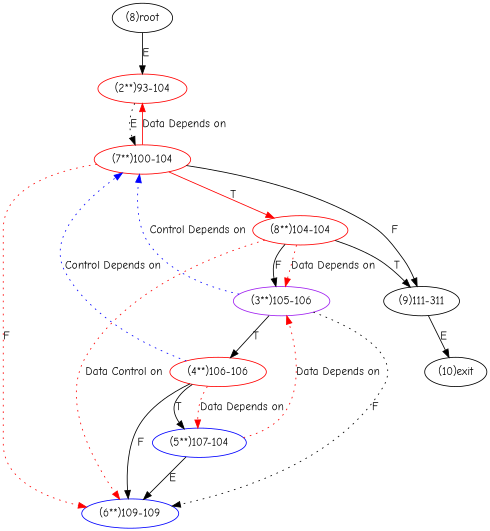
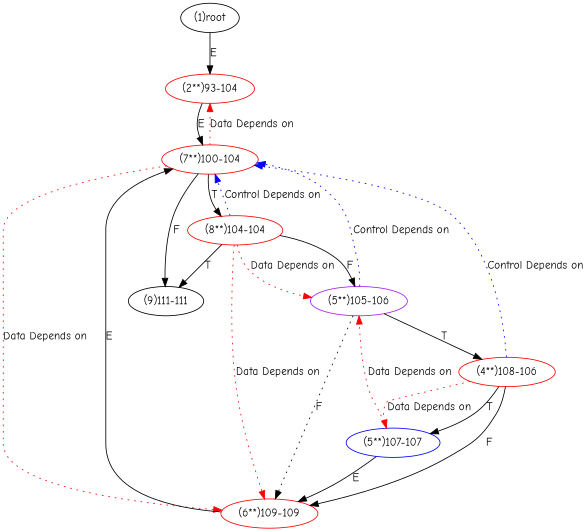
(142, 18) -> (210, 18)
(130, 120) -> (197, 120)
(142, 128) -> (210, 128)
(218, 193) -> (209, 193)
none -> (224, 199)
(282, 301) -> (359, 301)
(422, 301) -> (166, 301)
(7, 337) -> (45, 337)
none -> (106, 366)
(124, 372) -> (278, 372)
(218, 372) -> (507, 372)
(456, 372) -> none
(199, 443) -> (393, 443)
(130, 514) -> (269, 514)
